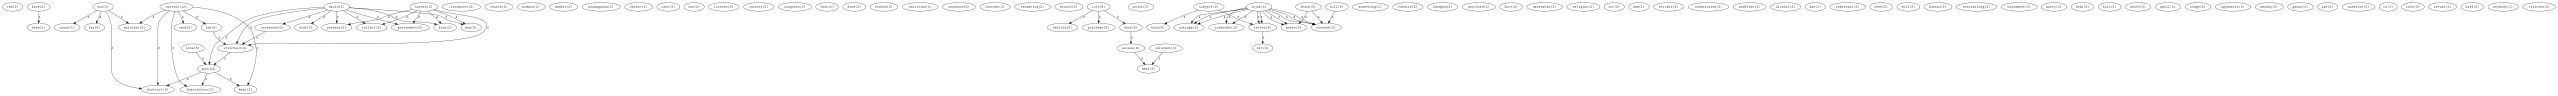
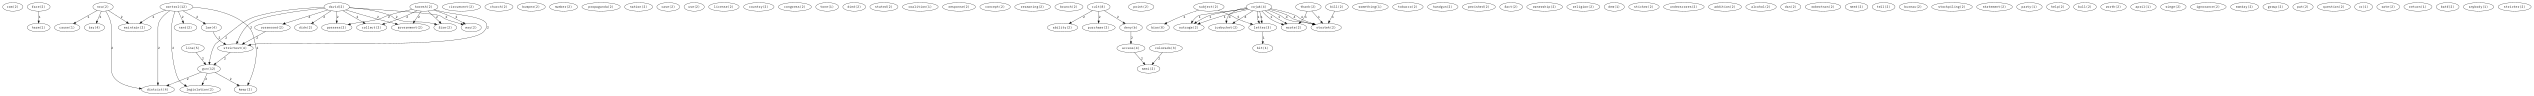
(1614, 7) -> none
